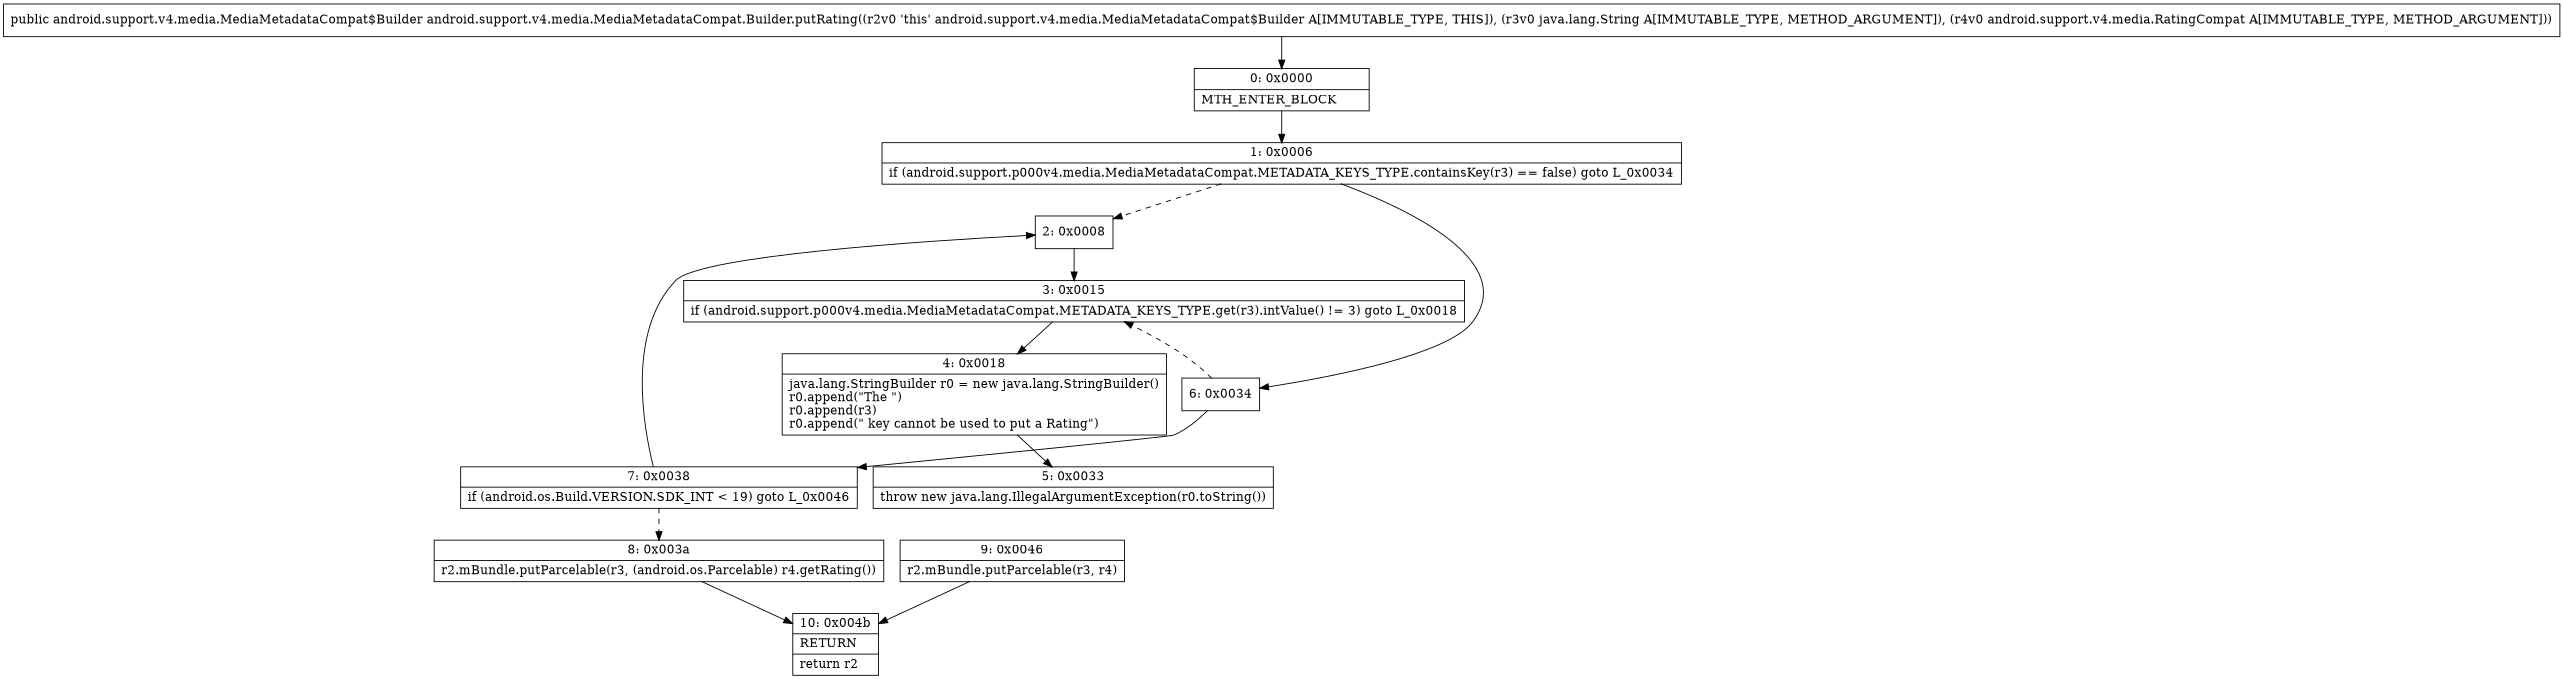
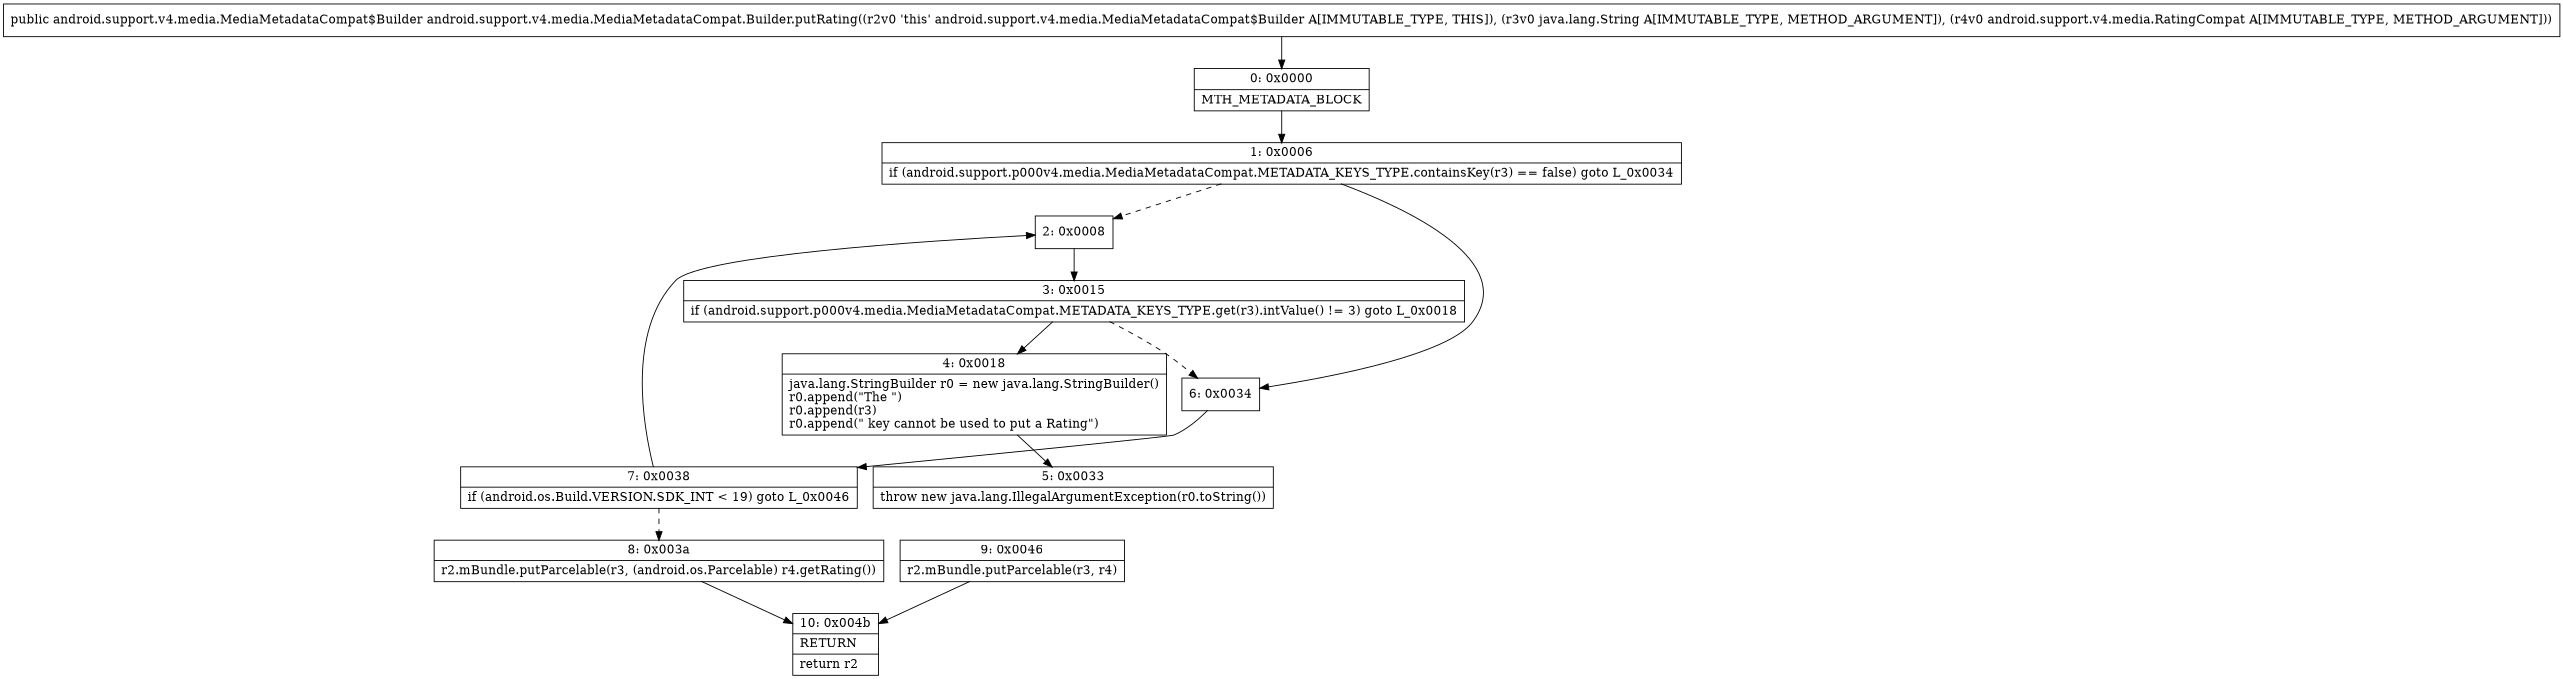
(1269, 100) -> (1282, 100)
(1174, 349) -> (1152, 345)
